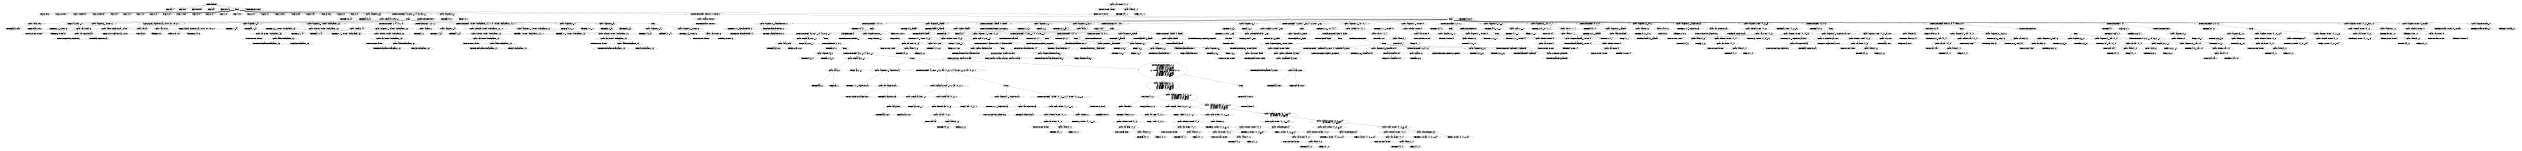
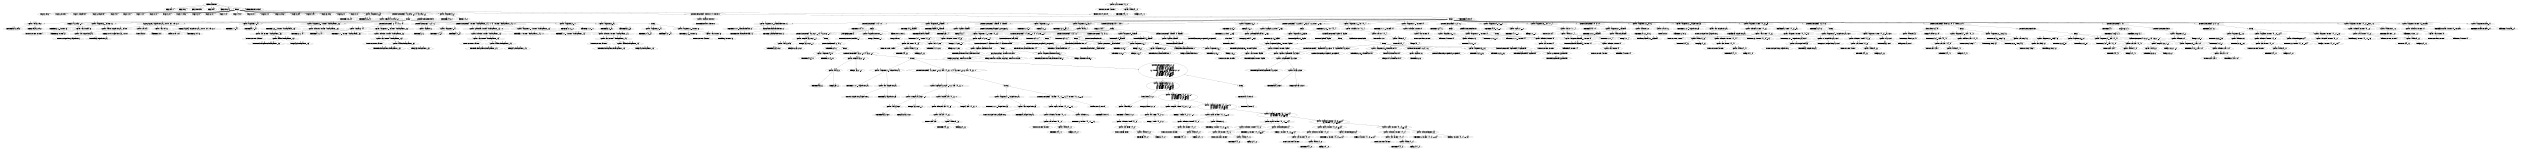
(1542, 29) -> none
